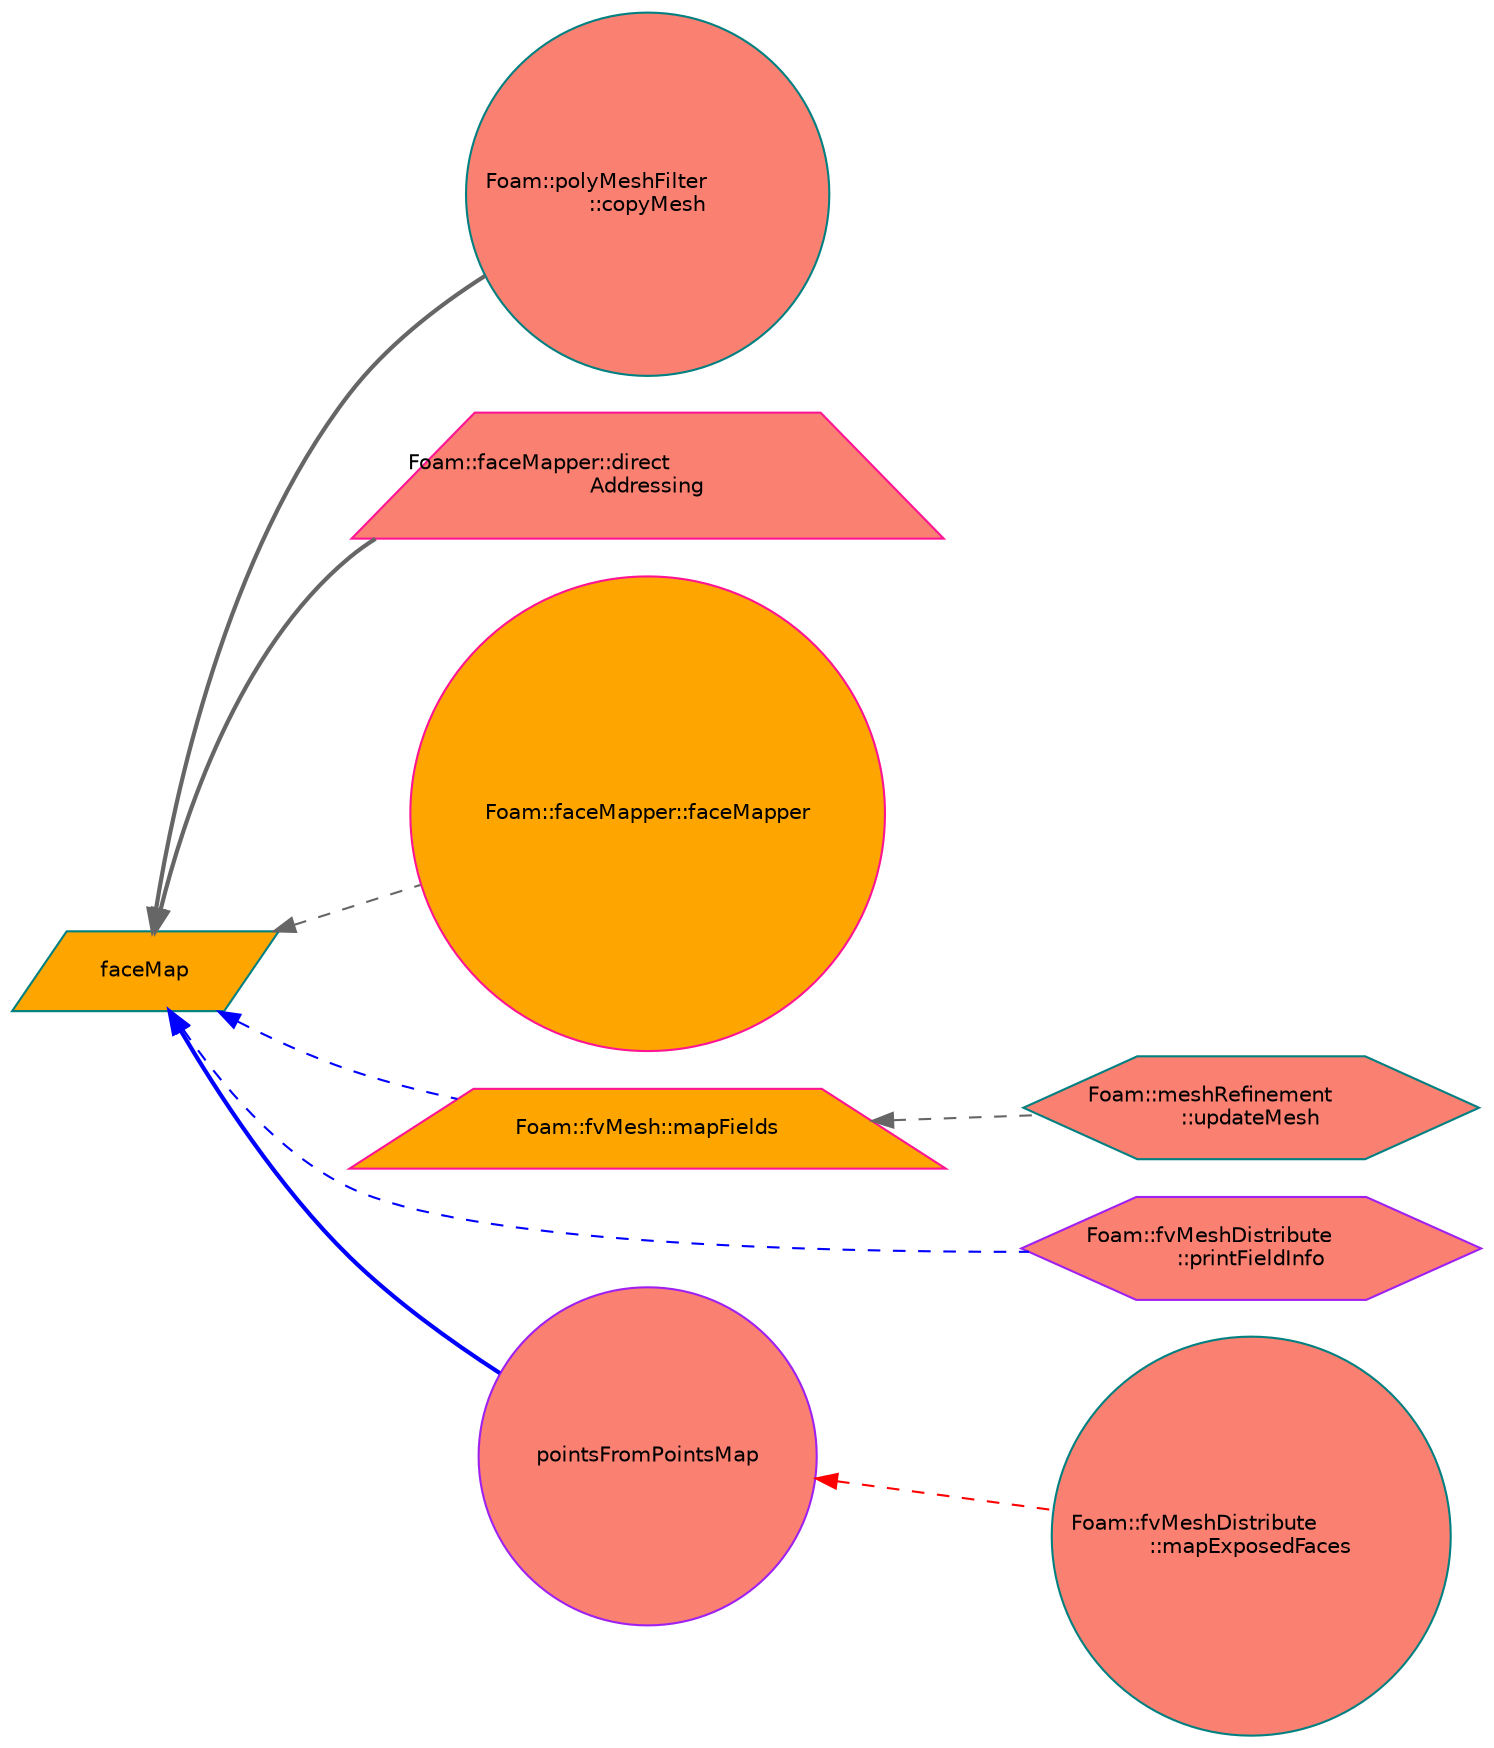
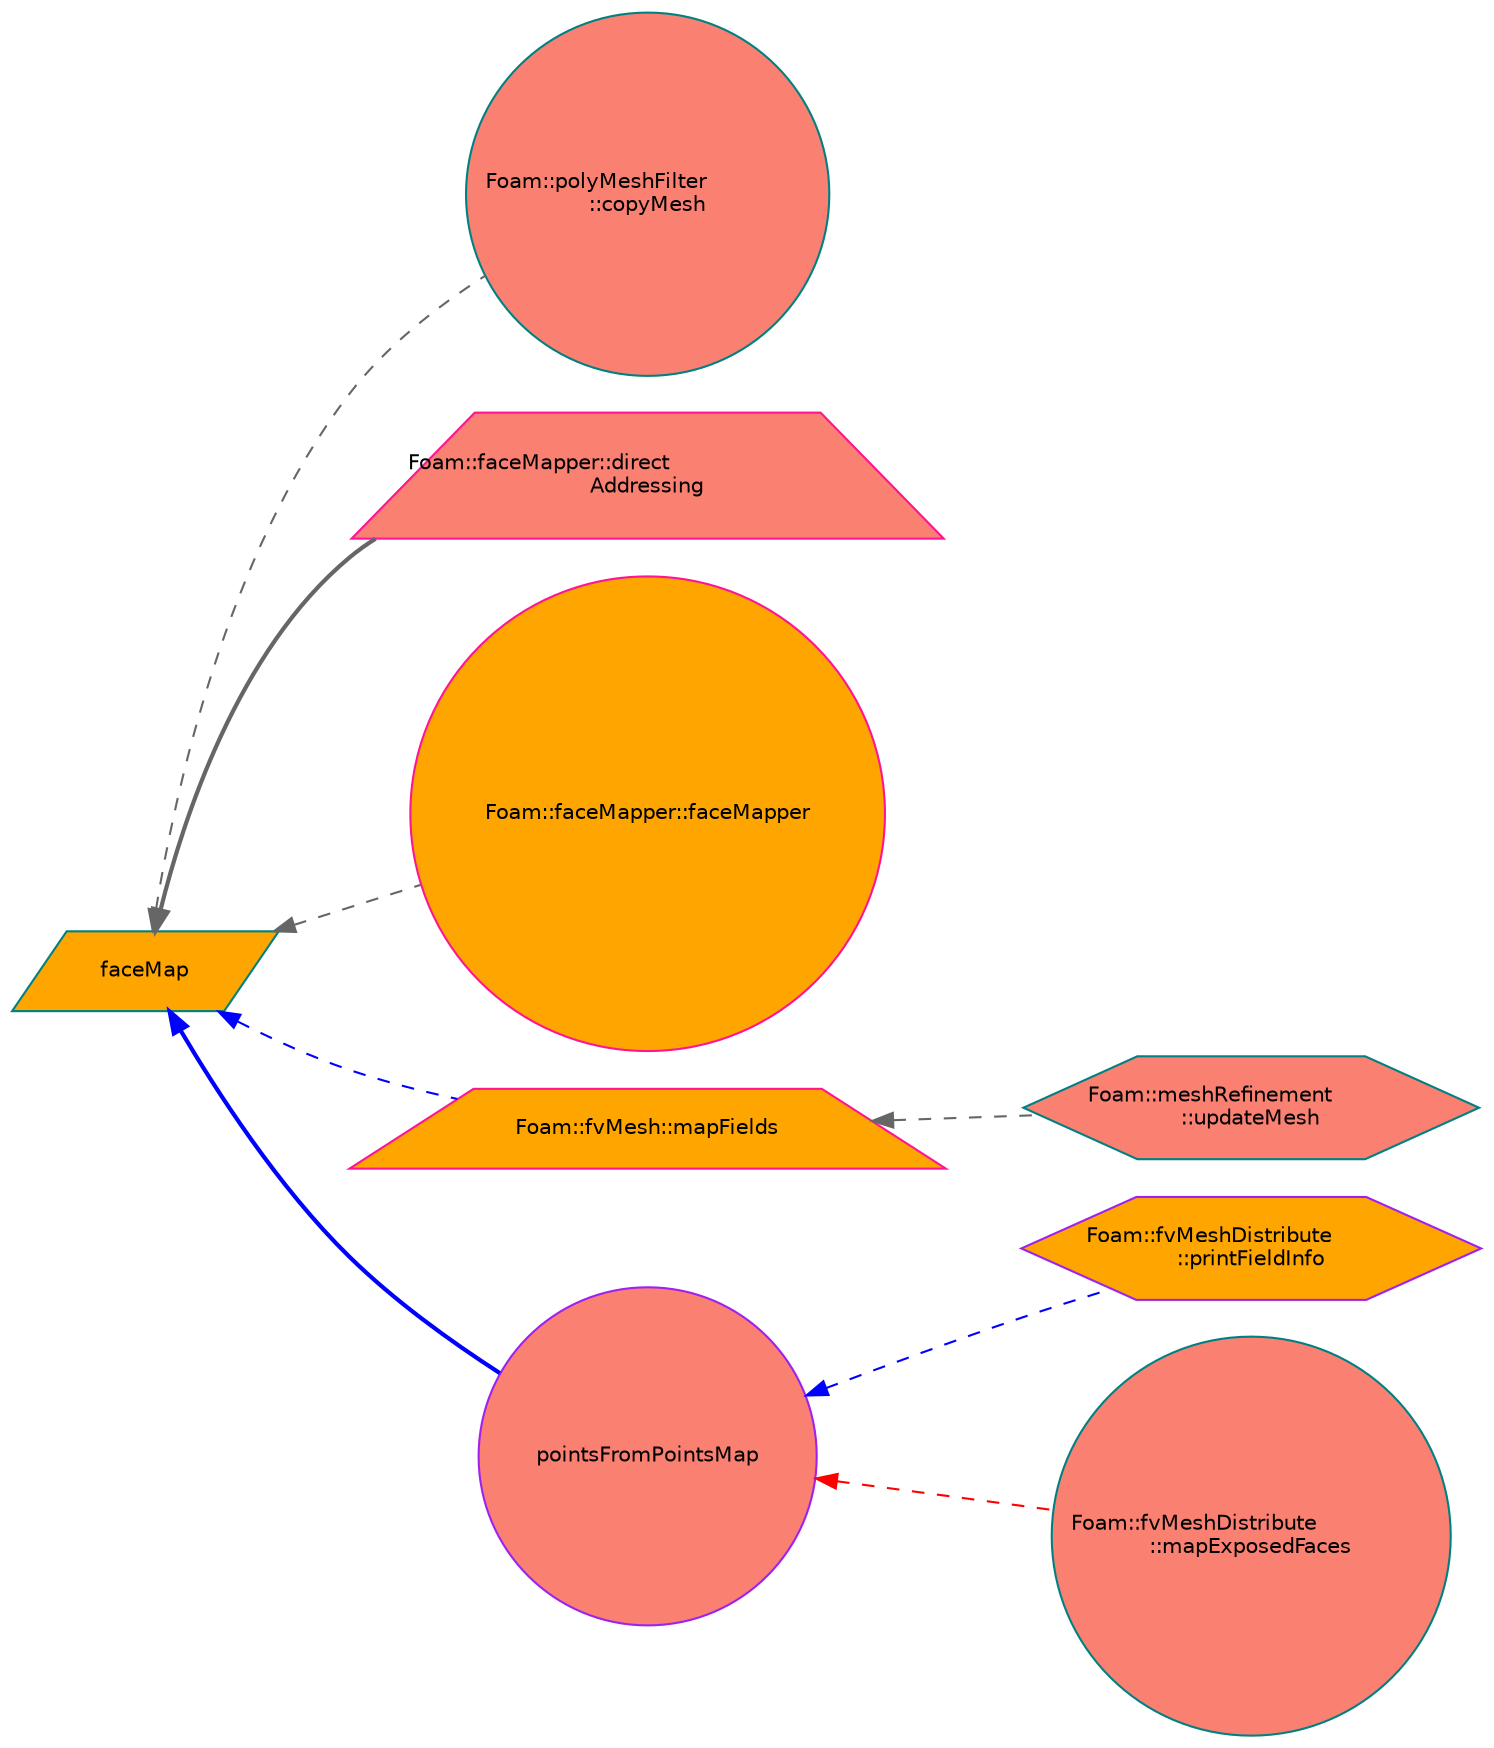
(257, 556) -> (257, 556)
(571, 1234) -> (968, 1336)
(1251, 1248) -> (1251, 1248)
